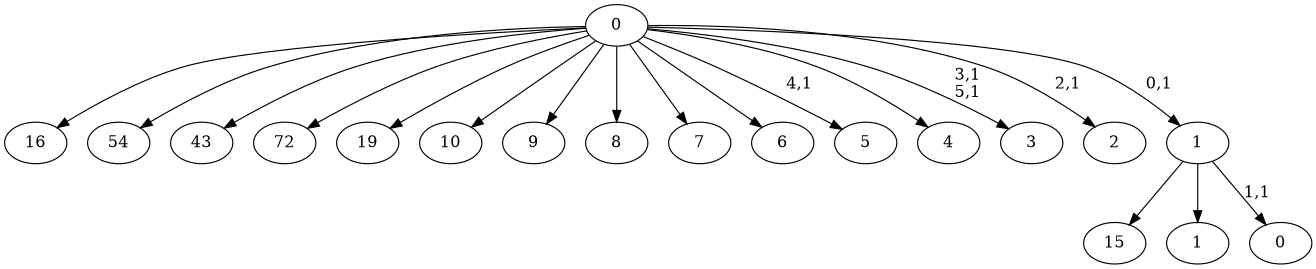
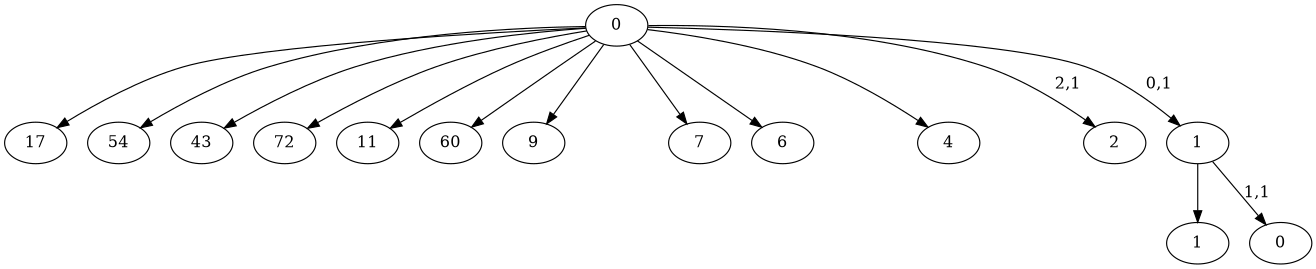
(36, 143) -> (36, 143)
(368, 143) -> (368, 143)
(451, 143) -> (451, 143)
(617, 143) -> none
(866, 143) -> none
(1032, 143) -> none
(1115, 243) -> none
